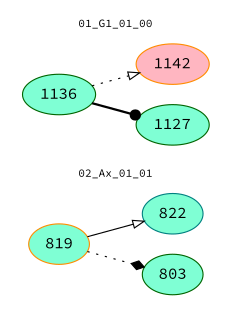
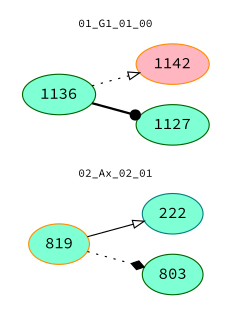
(116, 174) -> (116, 174)
(173, 214) -> (173, 214)
